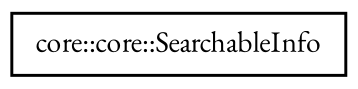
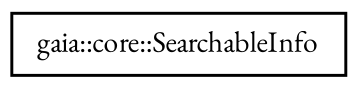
(179, 44) -> (179, 44)
